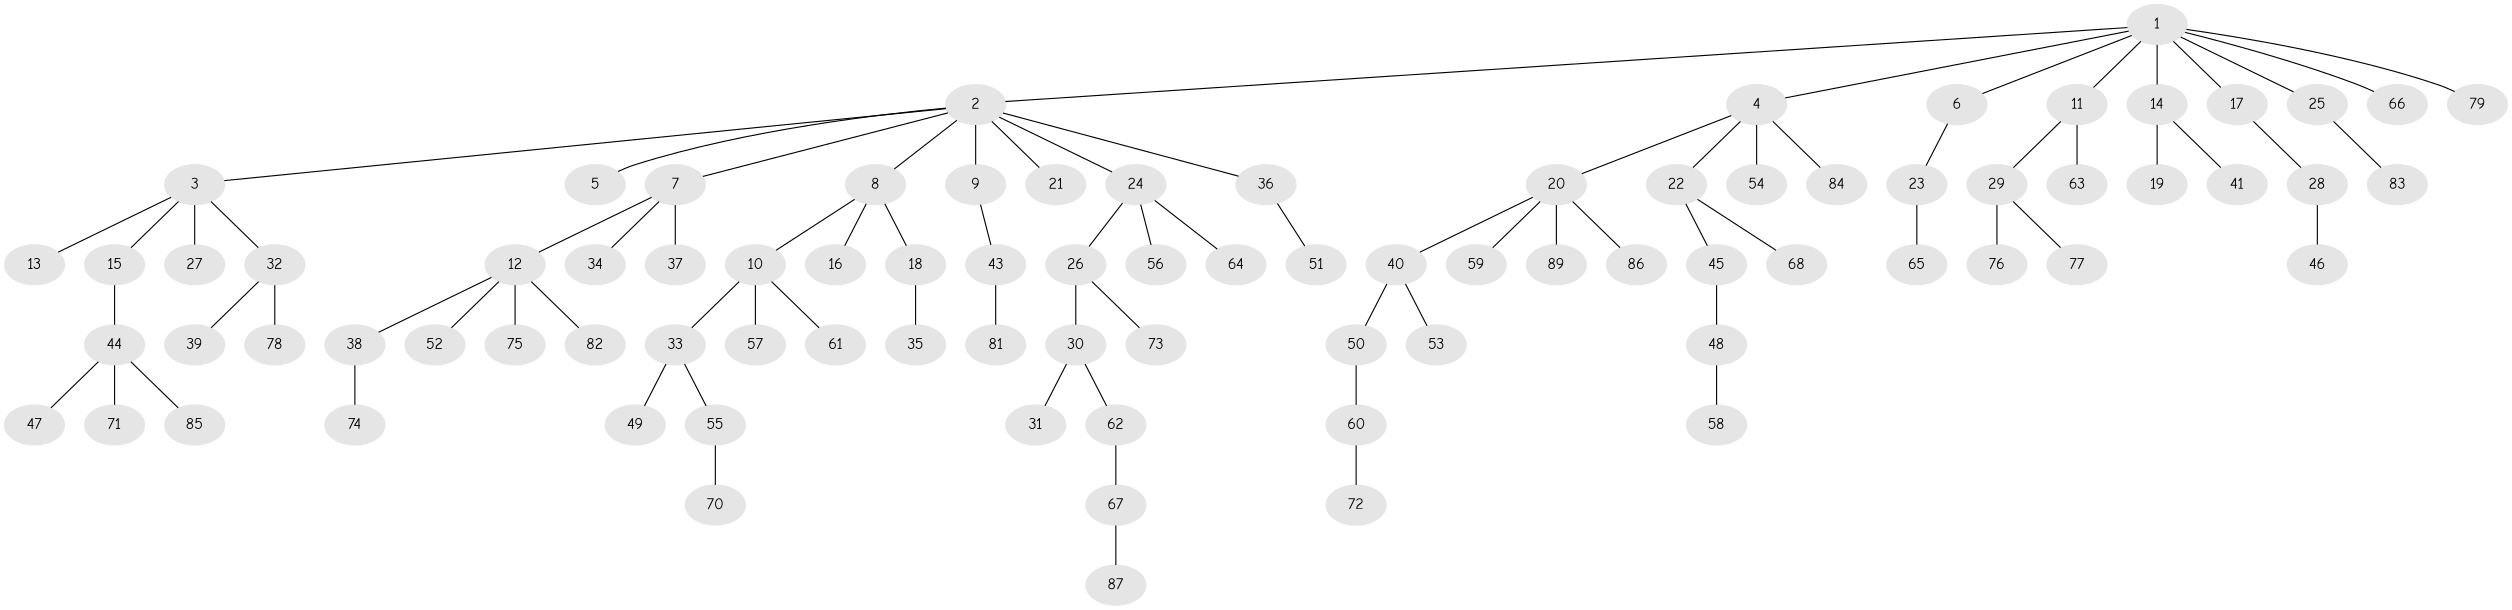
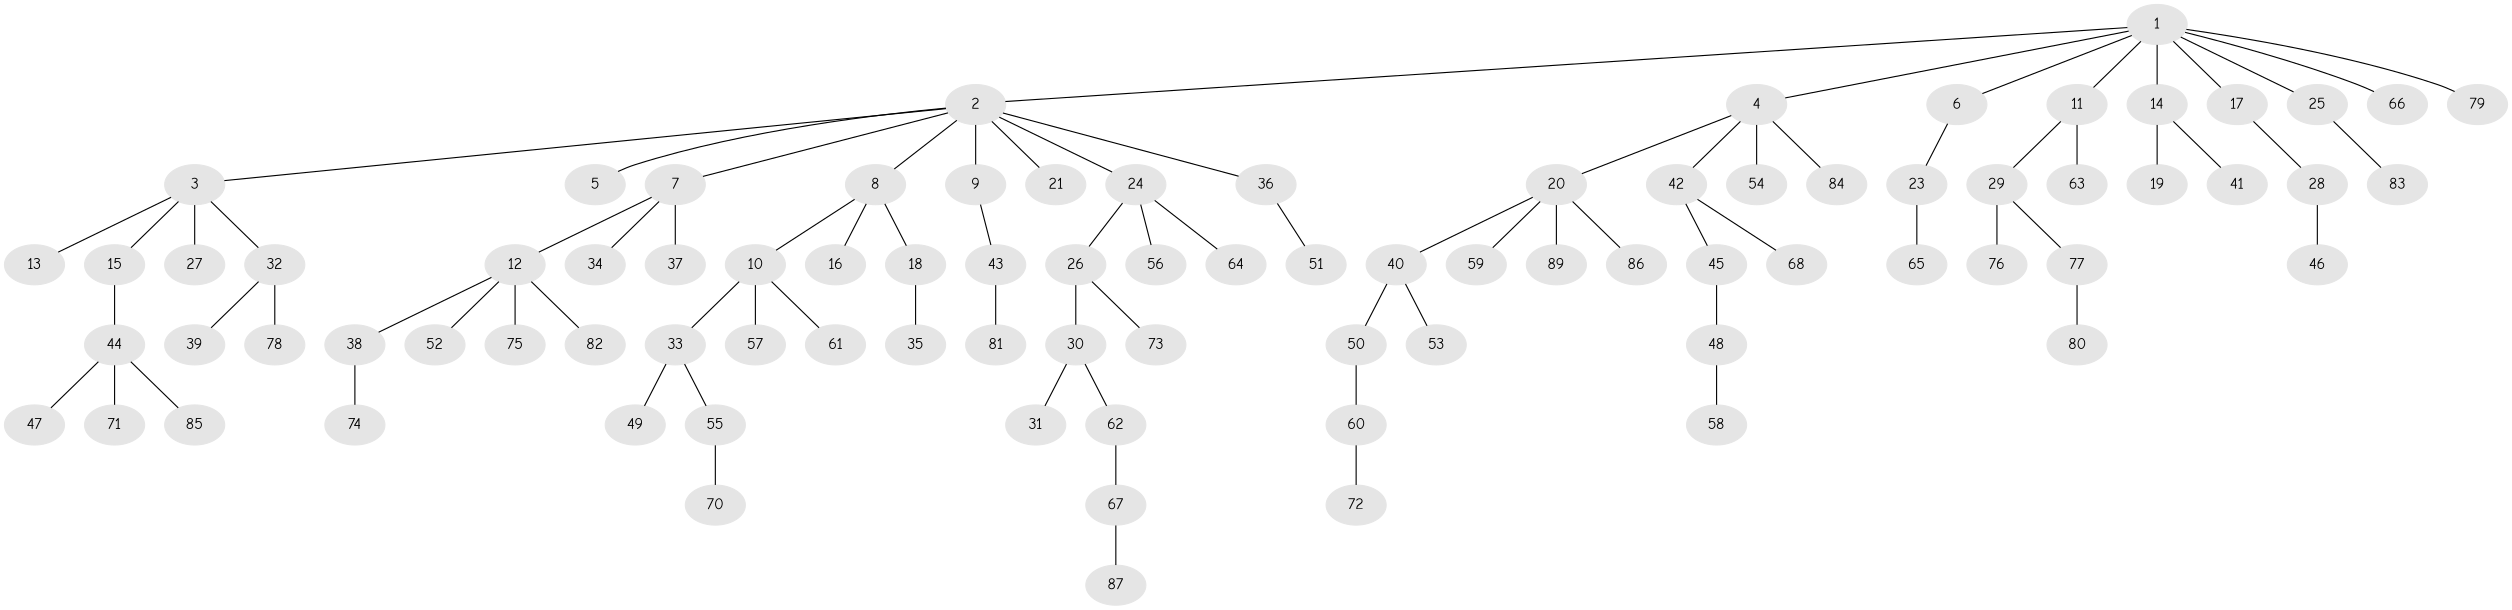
(1677, 185) -> (1677, 185)
none -> (2077, 345)
